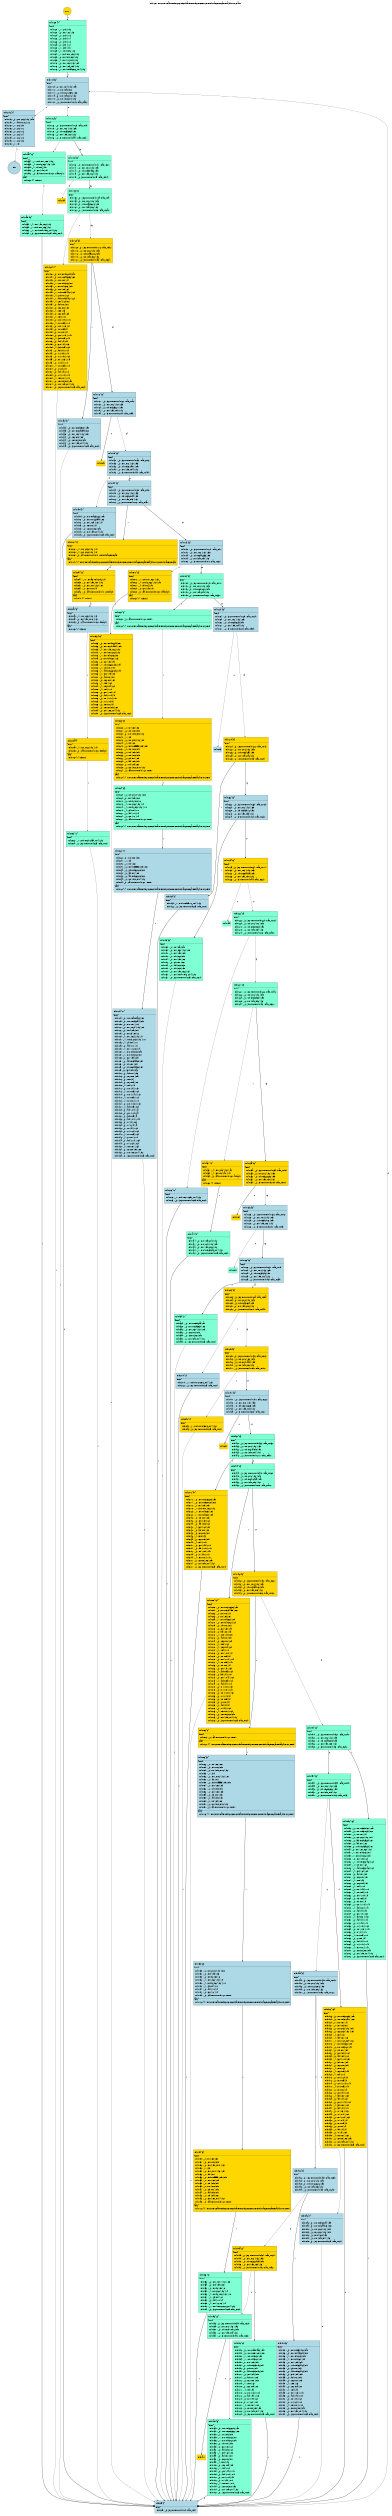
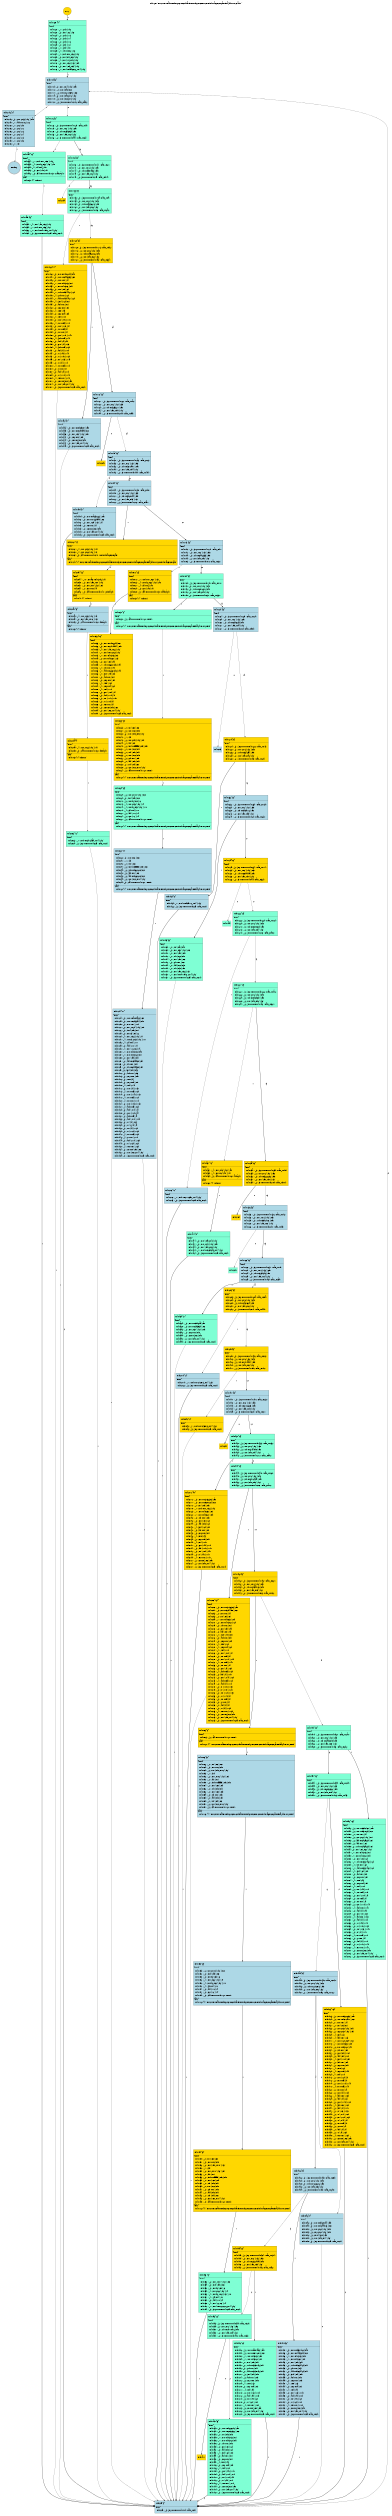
(14, 168) -> (14, 168)
